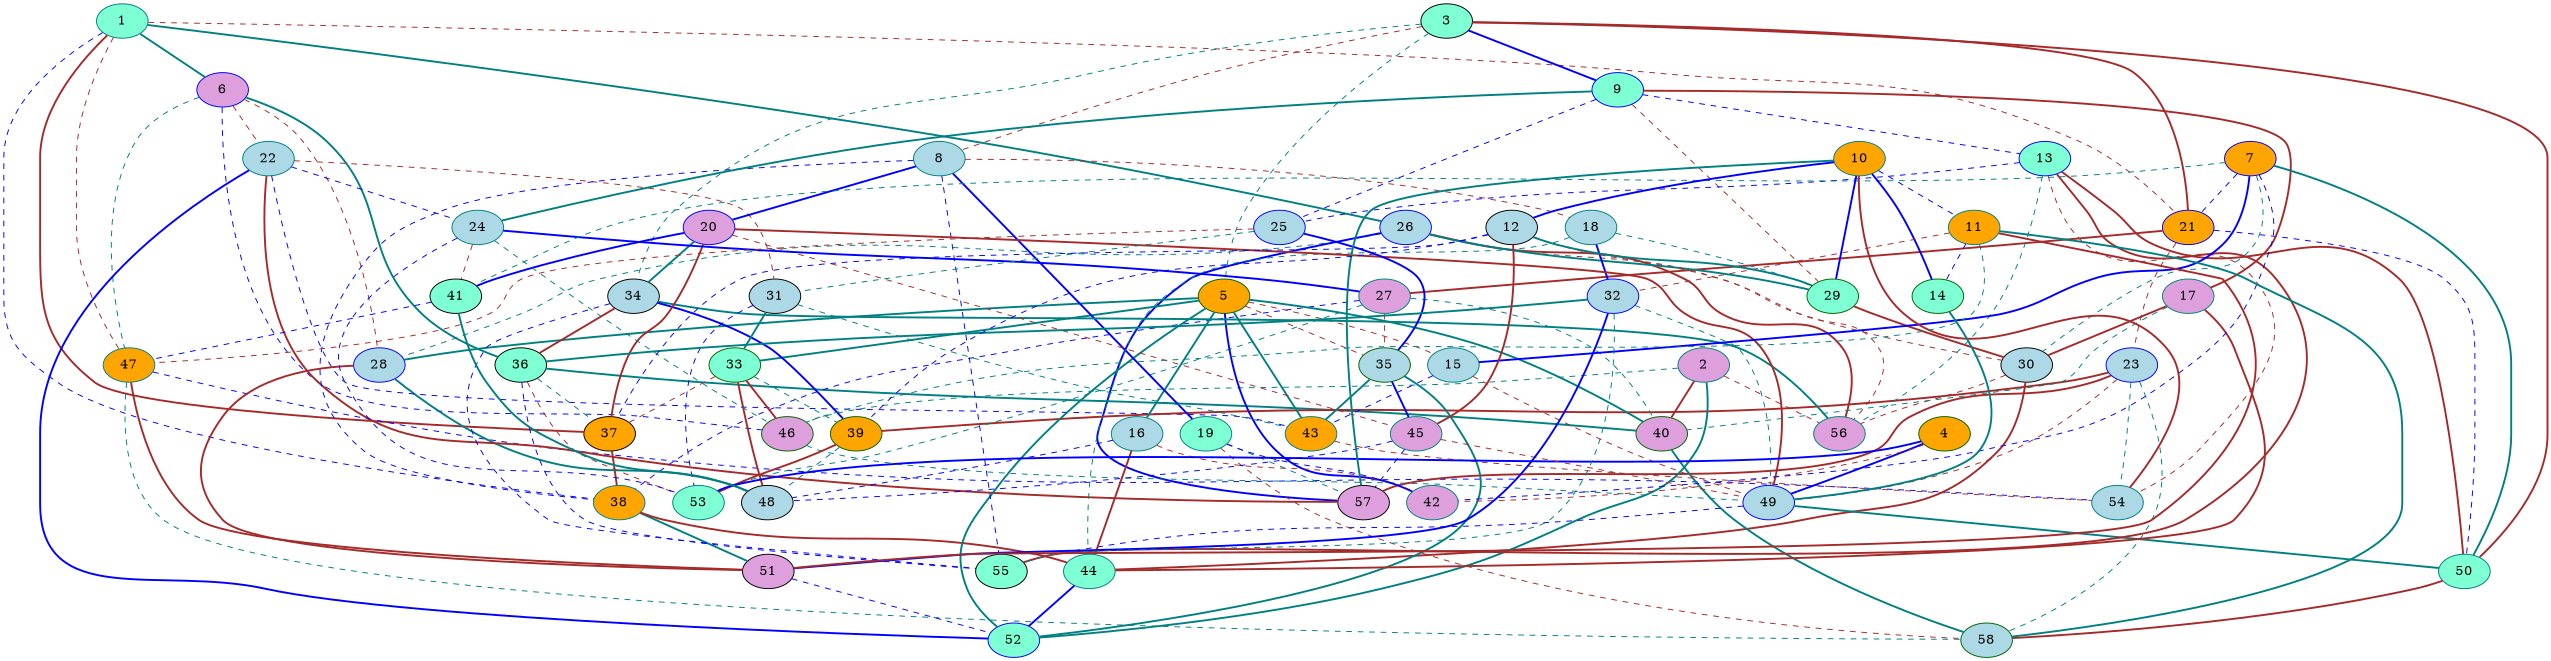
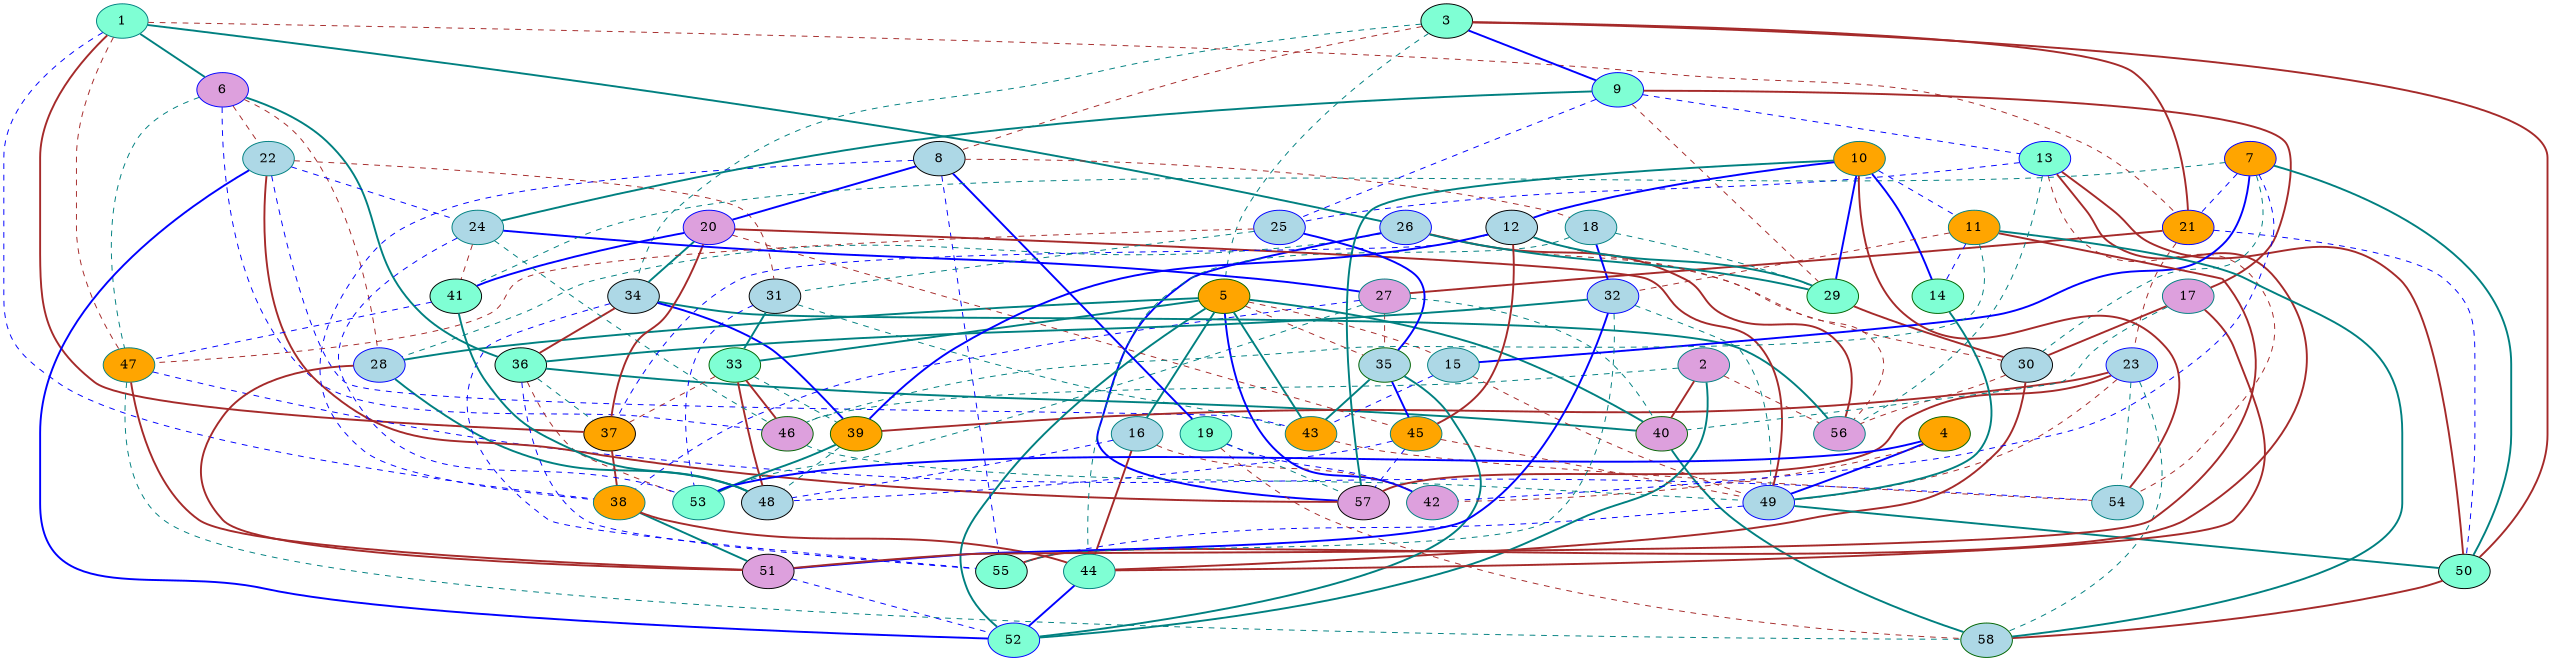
(939, 159) -> (939, 159)
(1127, 278) -> (1127, 278)
(1416, 434) -> (1416, 434)
(789, 464) -> (789, 464)
(2464, 571) -> (2464, 571)
